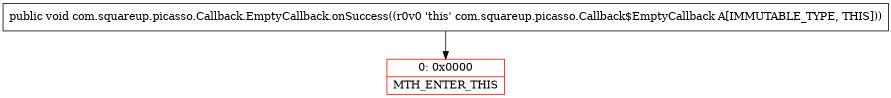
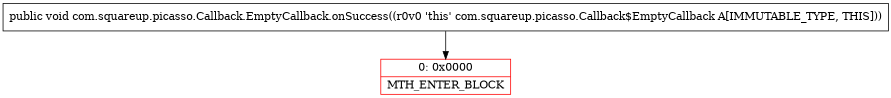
(446, 85) -> (446, 85)
